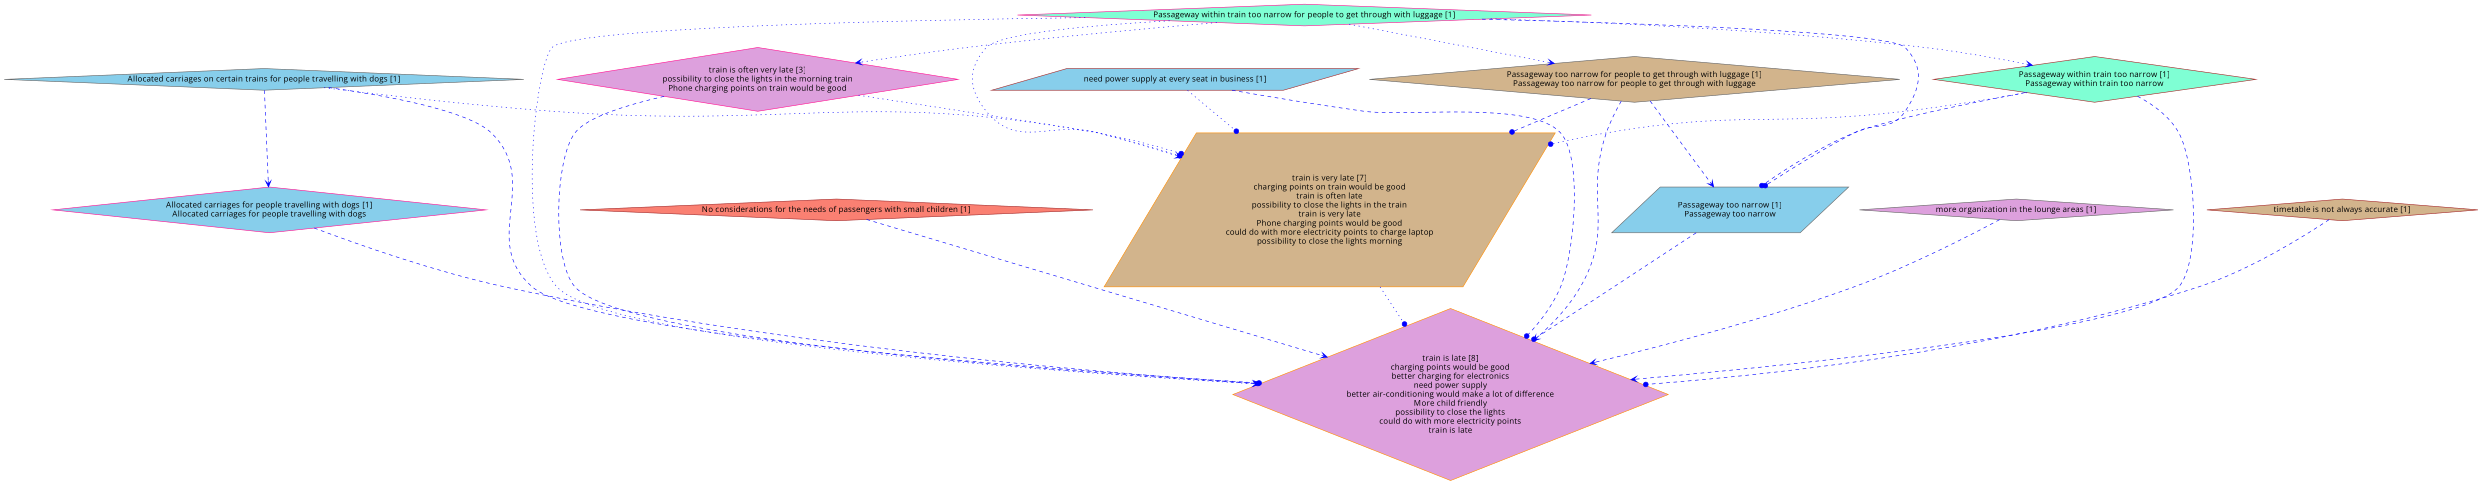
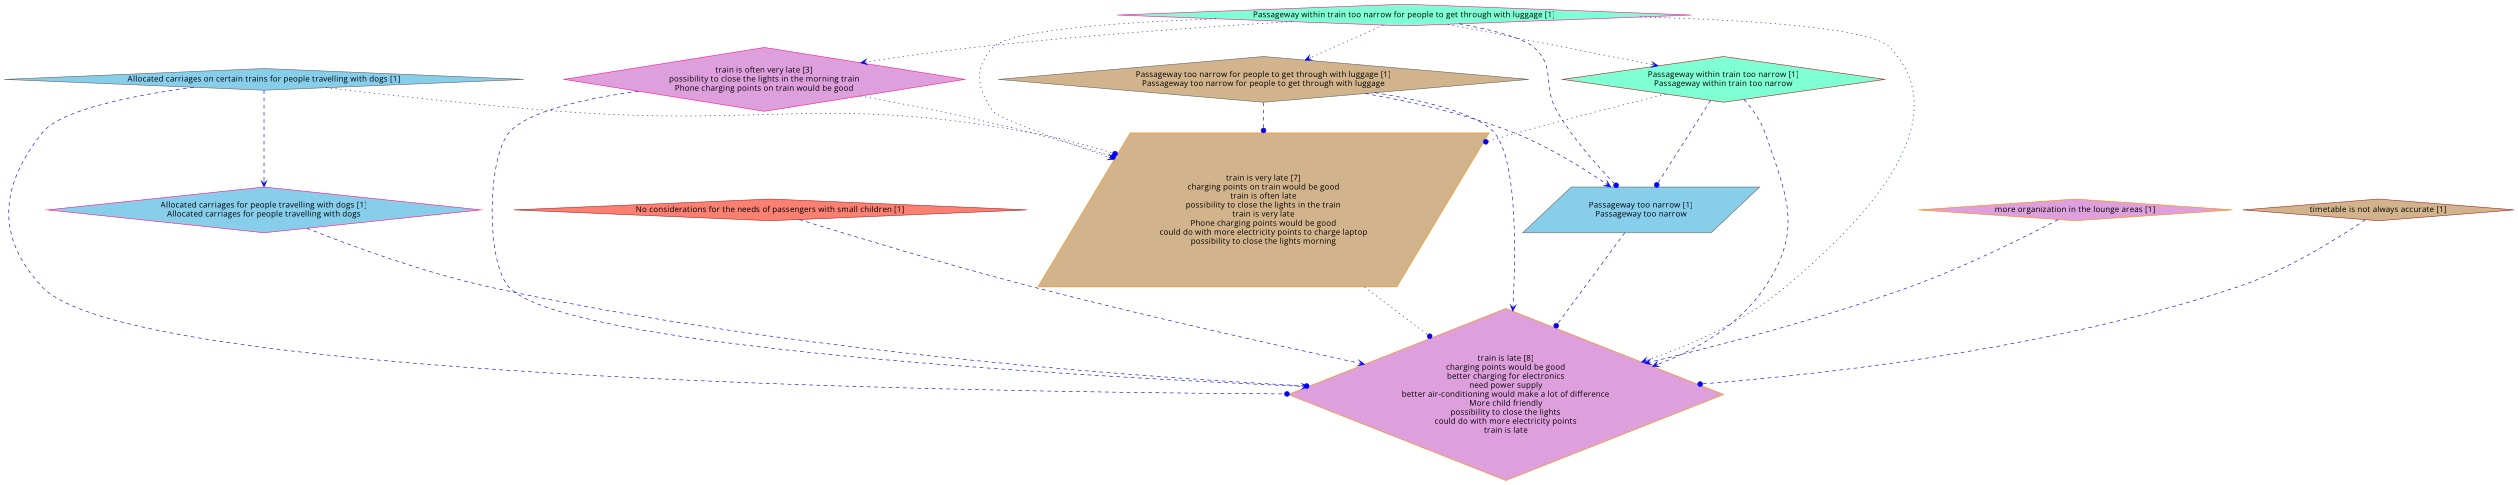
(1175, 79) -> none
(2016, 210) -> (2075, 210)
